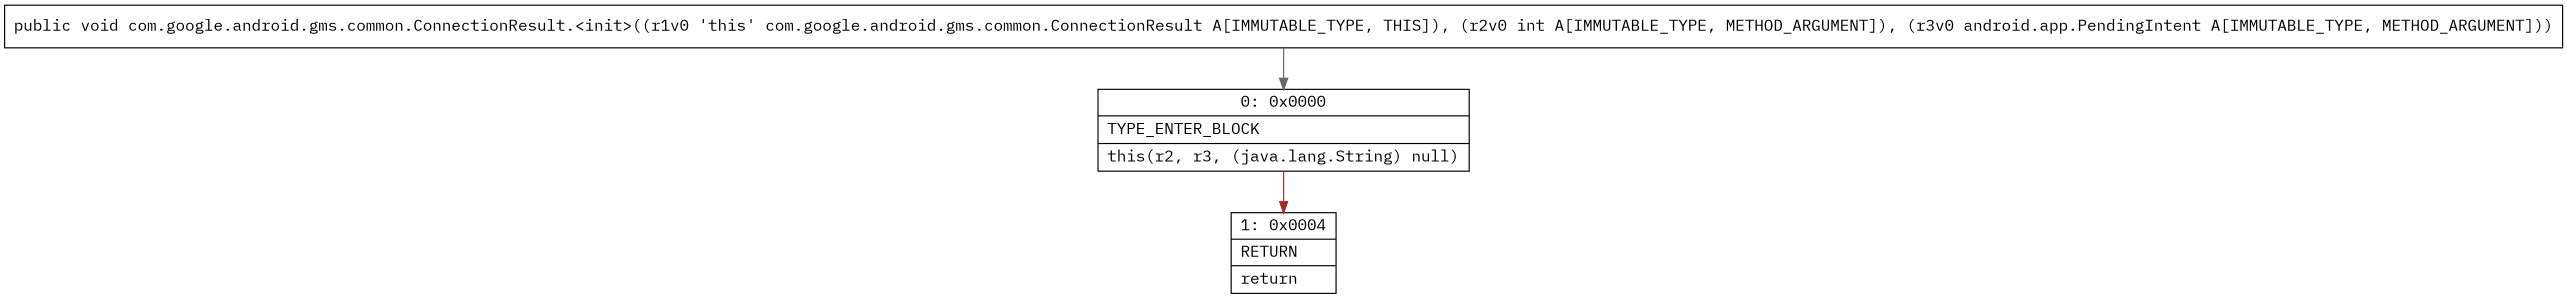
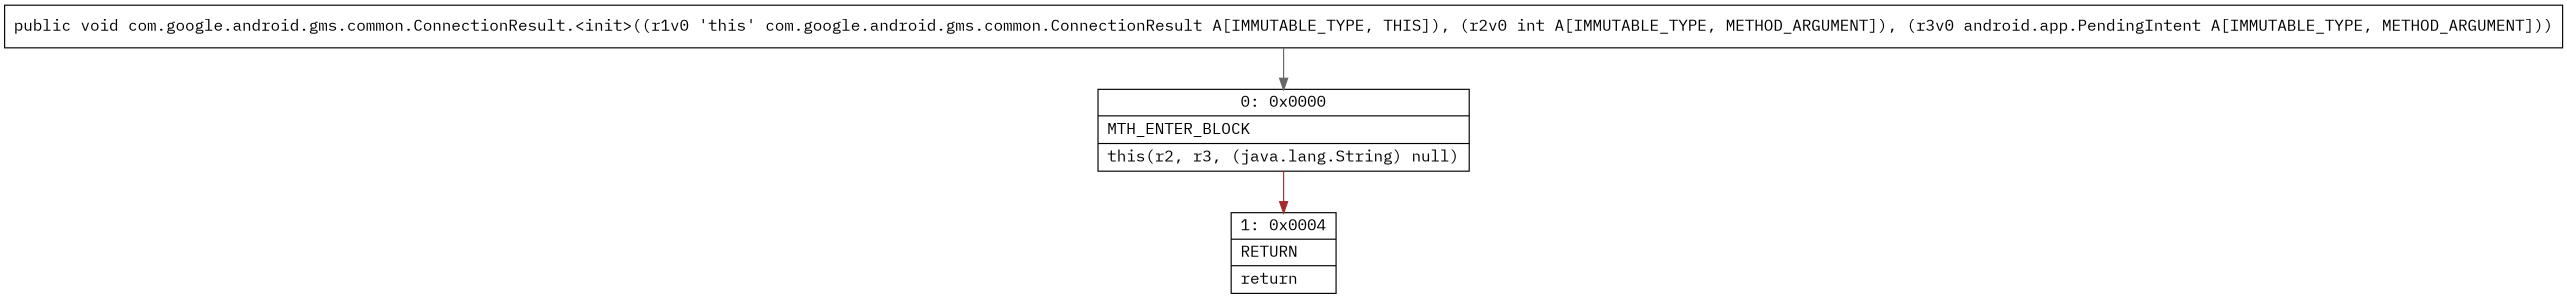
(1184, 129) -> (1179, 129)
